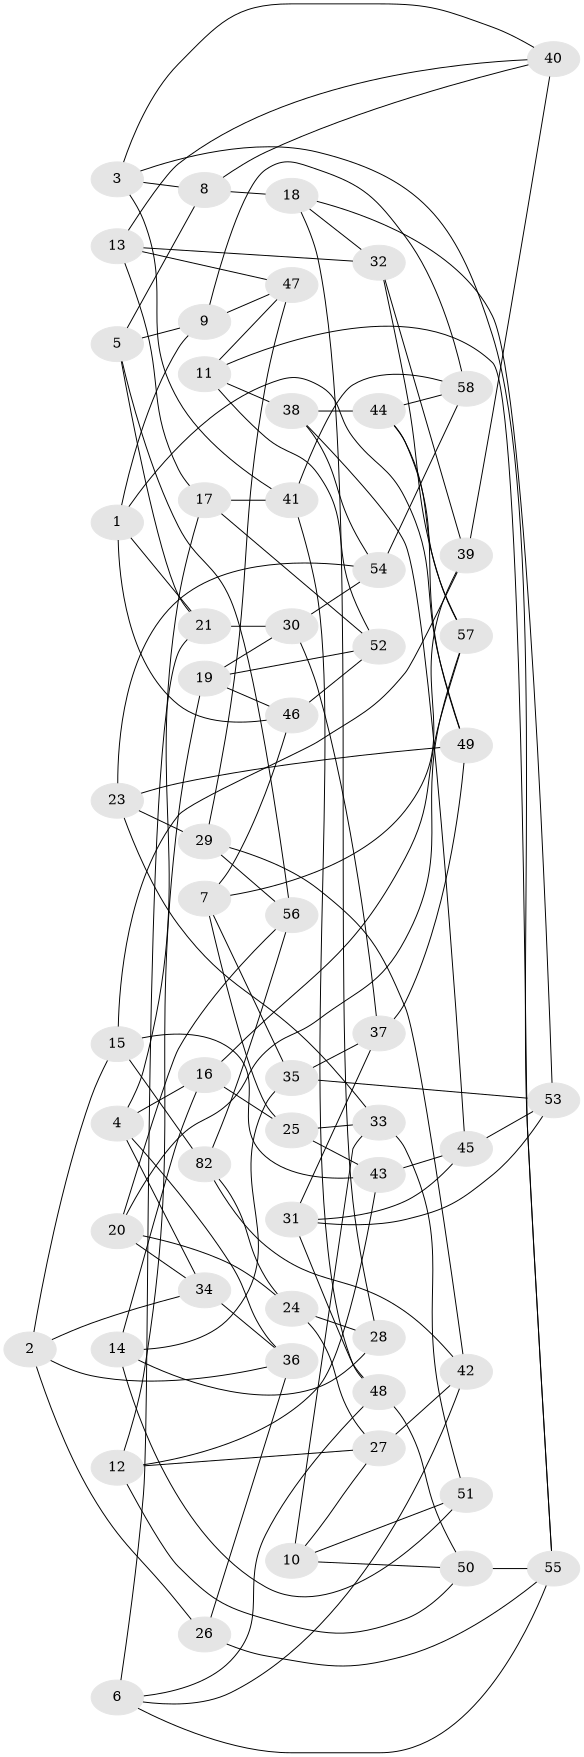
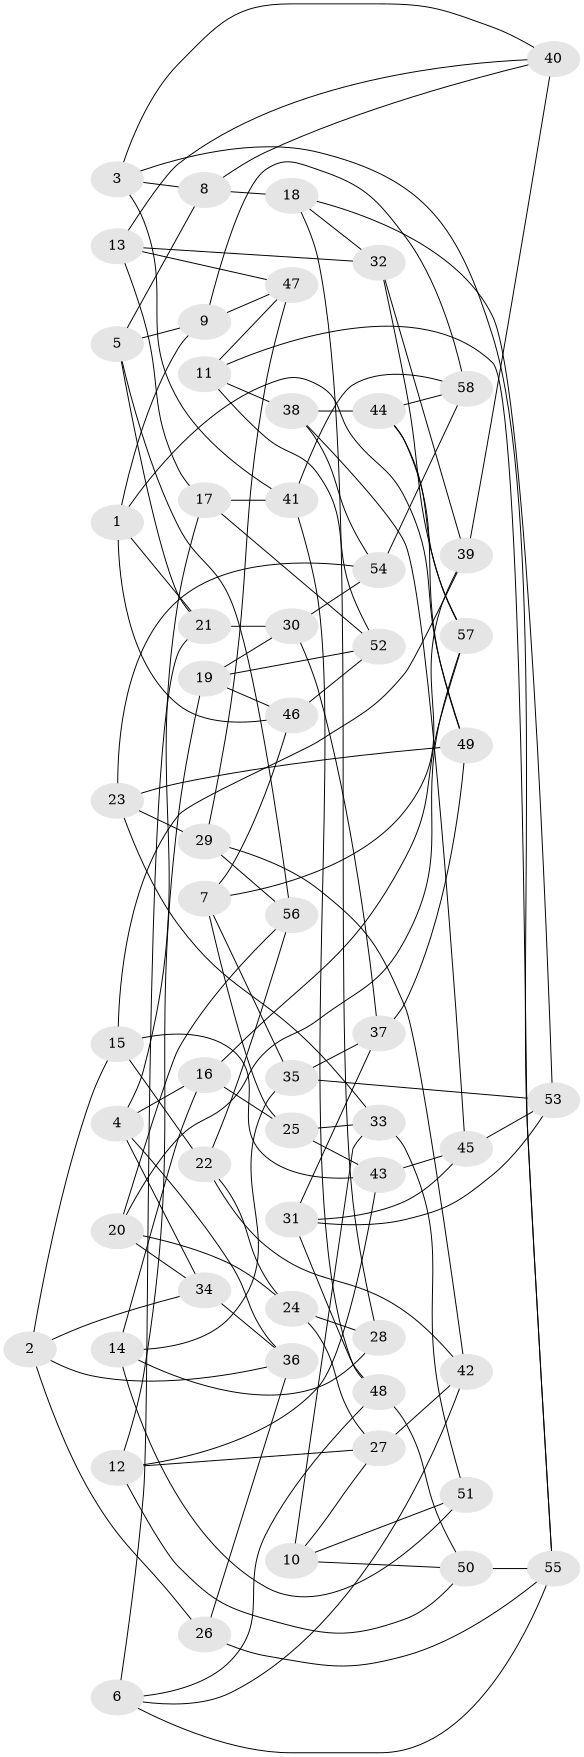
(205, 1164) -> (205, 1164)
